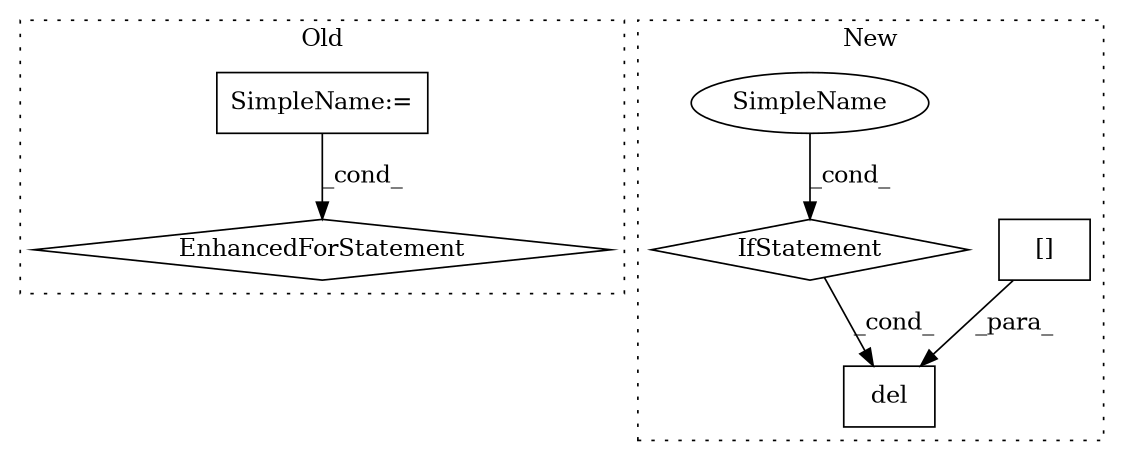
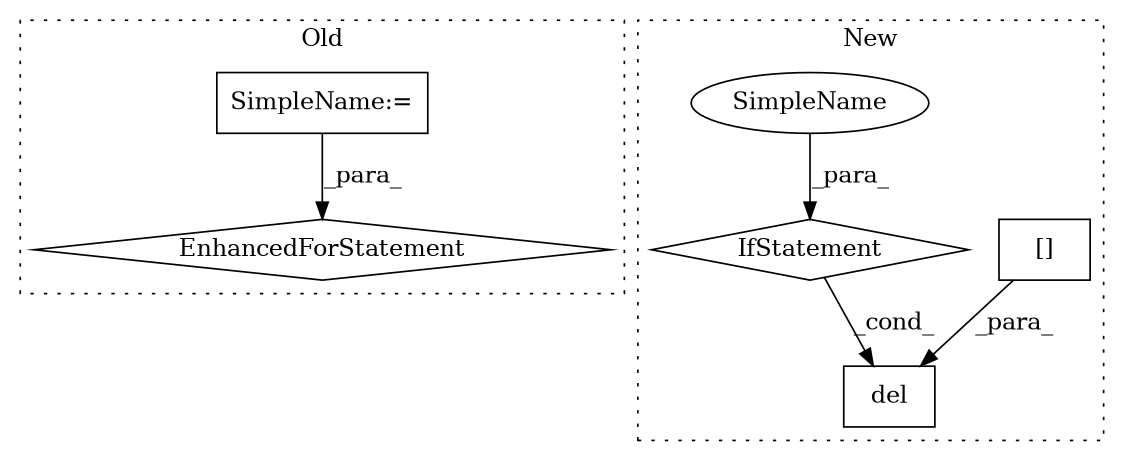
(363, 176) -> (363, 176)
(850, 176) -> (850, 176)
